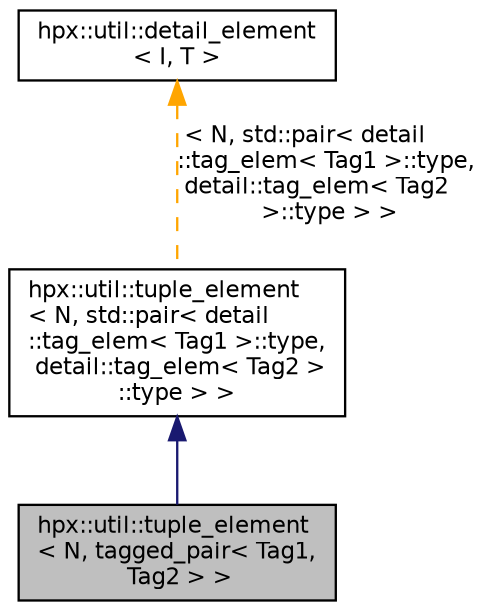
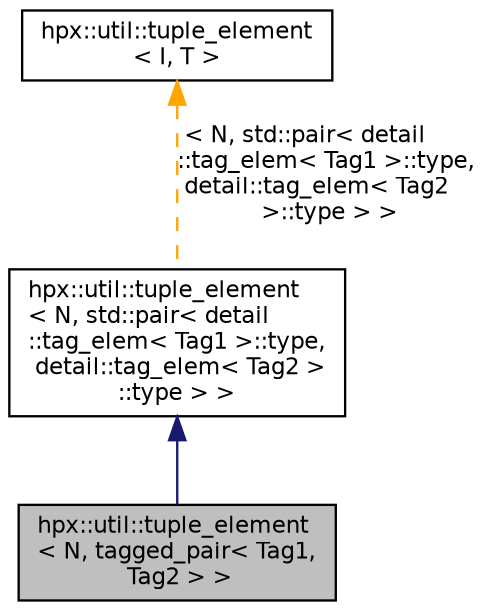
(177, 45) -> (177, 45)
